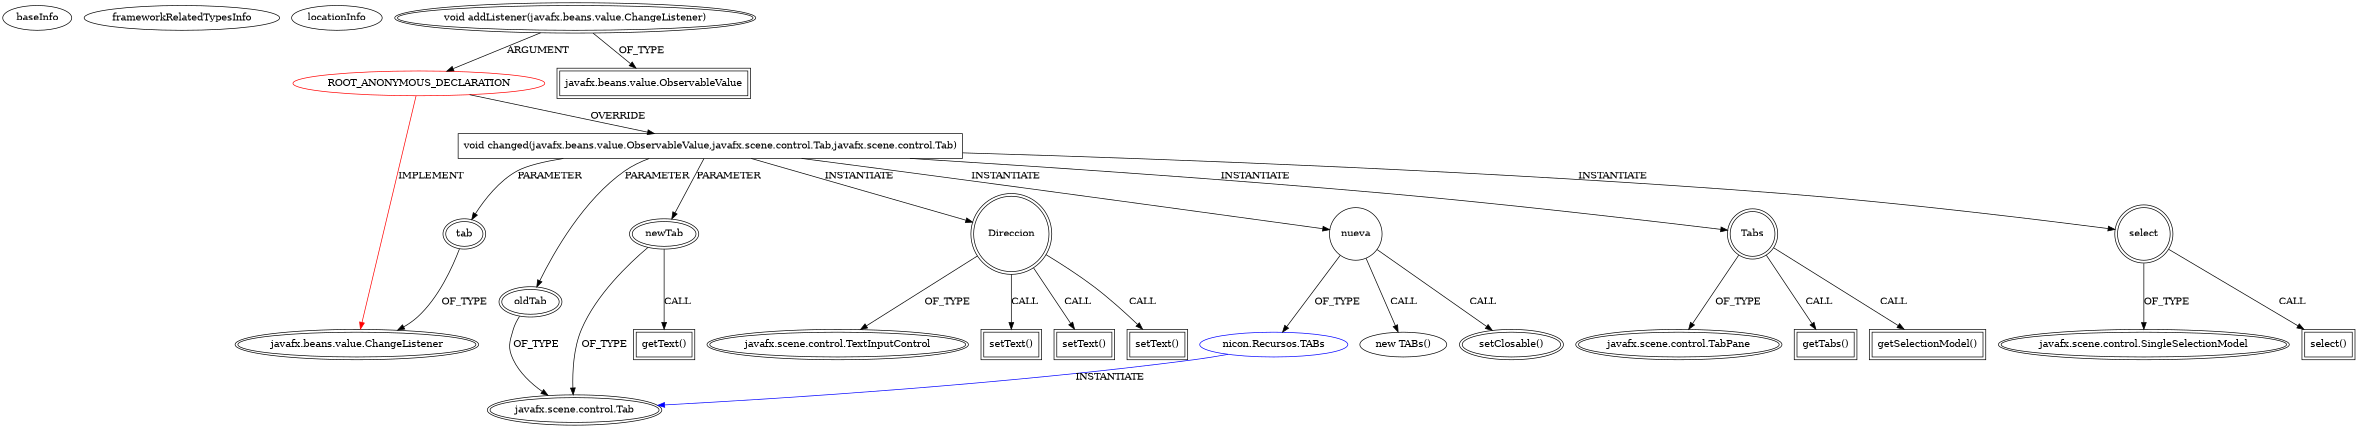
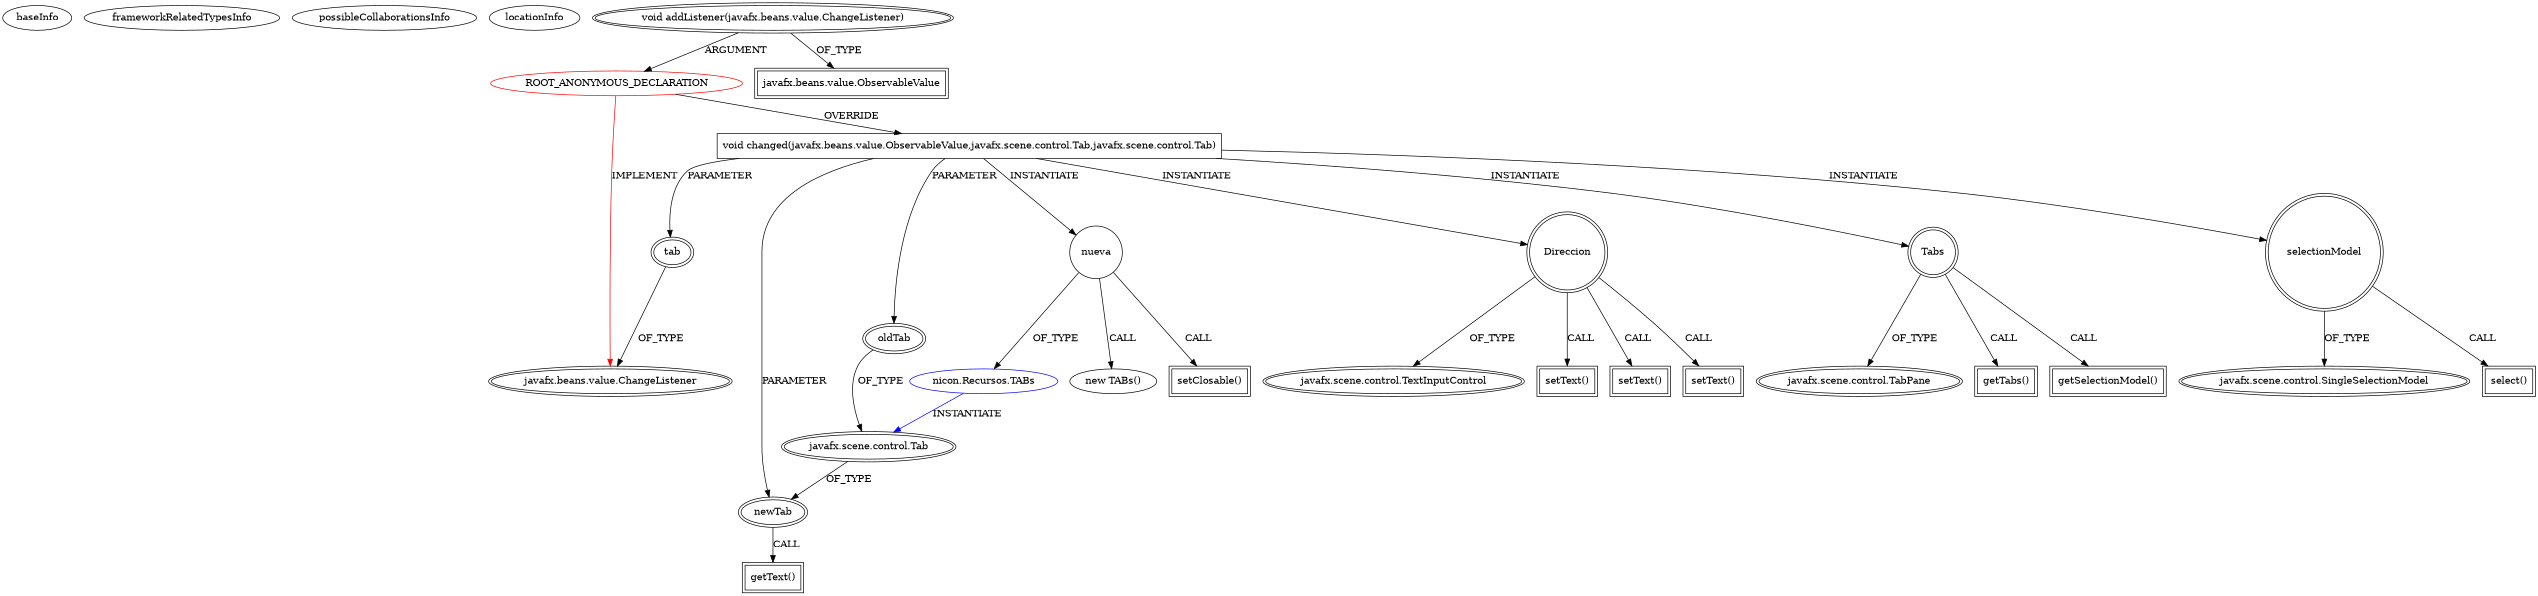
none -> (384, 18)
(2144, 234) -> (2324, 252)
(593, 309) -> (822, 478)
(1511, 345) -> (1210, 381)
